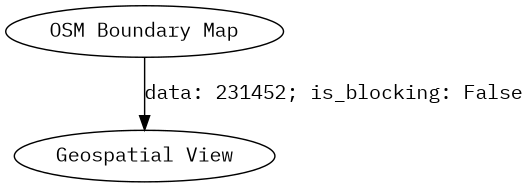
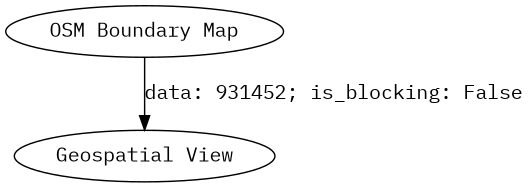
(334, 94) -> (334, 94)
